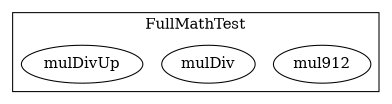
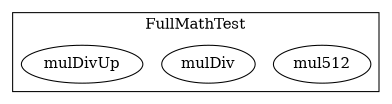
(322, 64) -> (322, 64)
